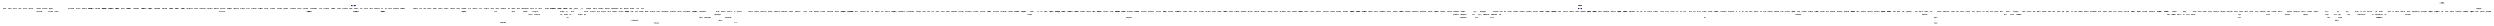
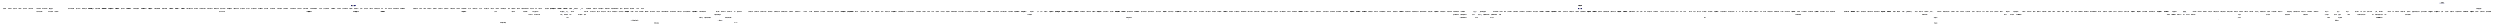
(1840, 12) -> none
